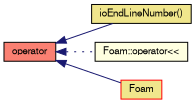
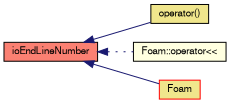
(141, 14) -> (180, 14)
(30, 52) -> (51, 52)
